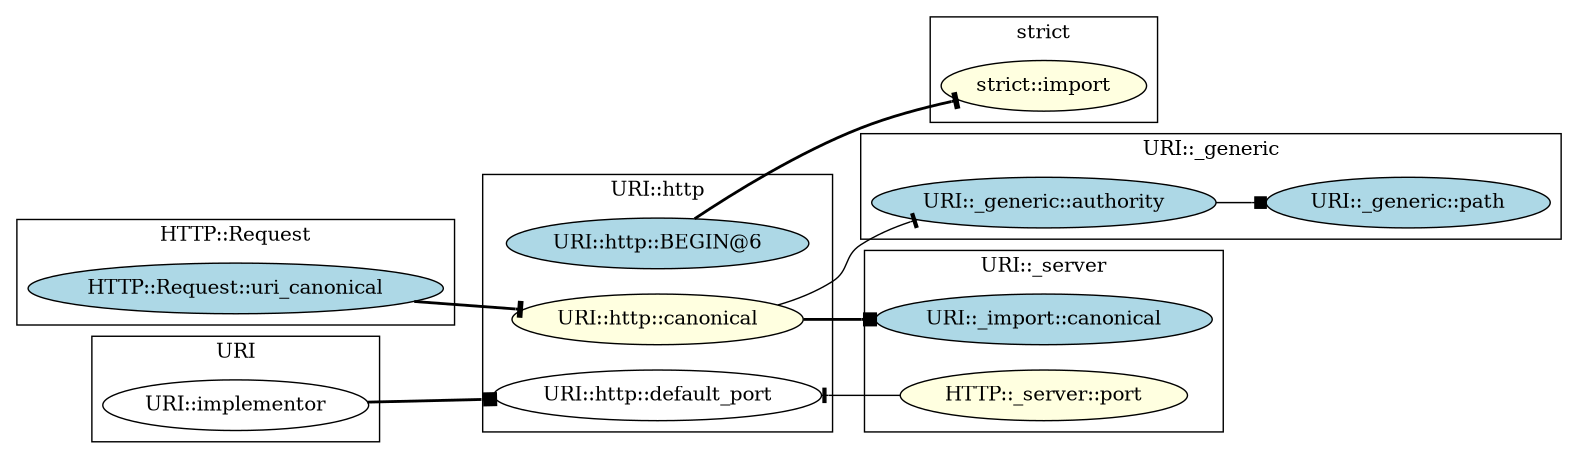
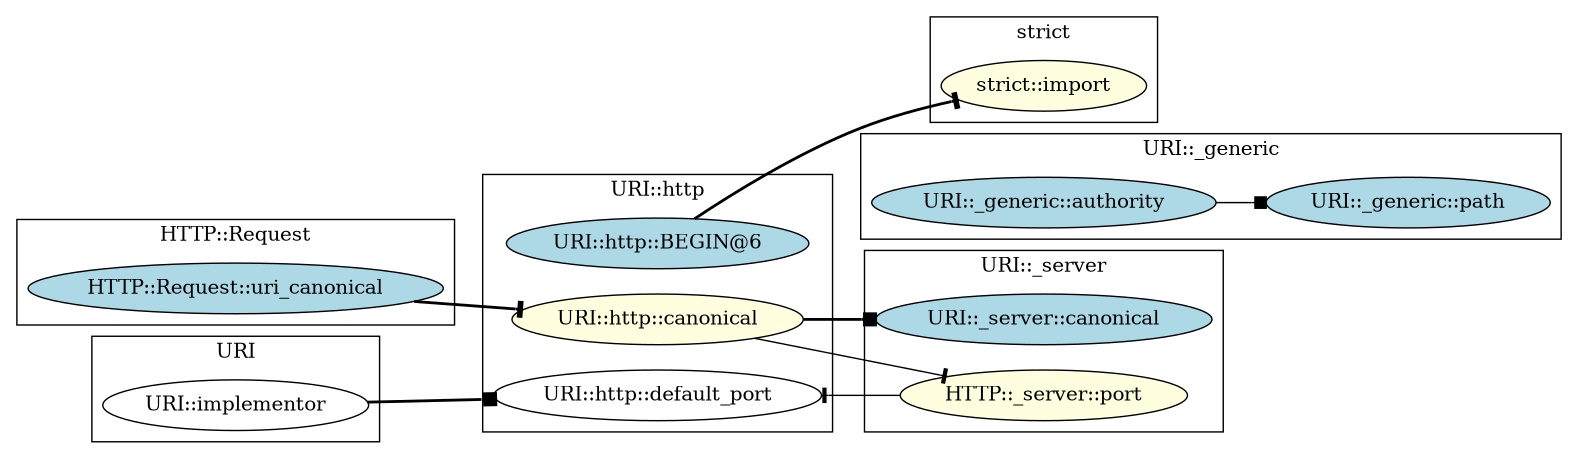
(846, 266) -> (848, 357)
(1044, 319) -> (1044, 319)
